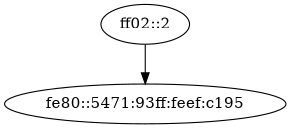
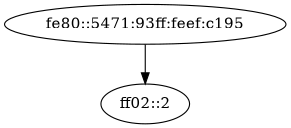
(145, 59) -> (145, 59)
